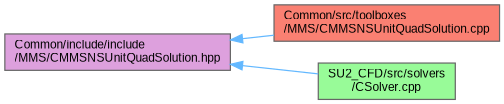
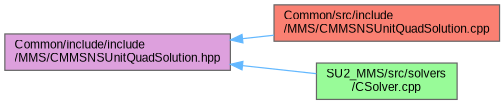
(387, 23) -> (387, 23)
(387, 81) -> (387, 81)
